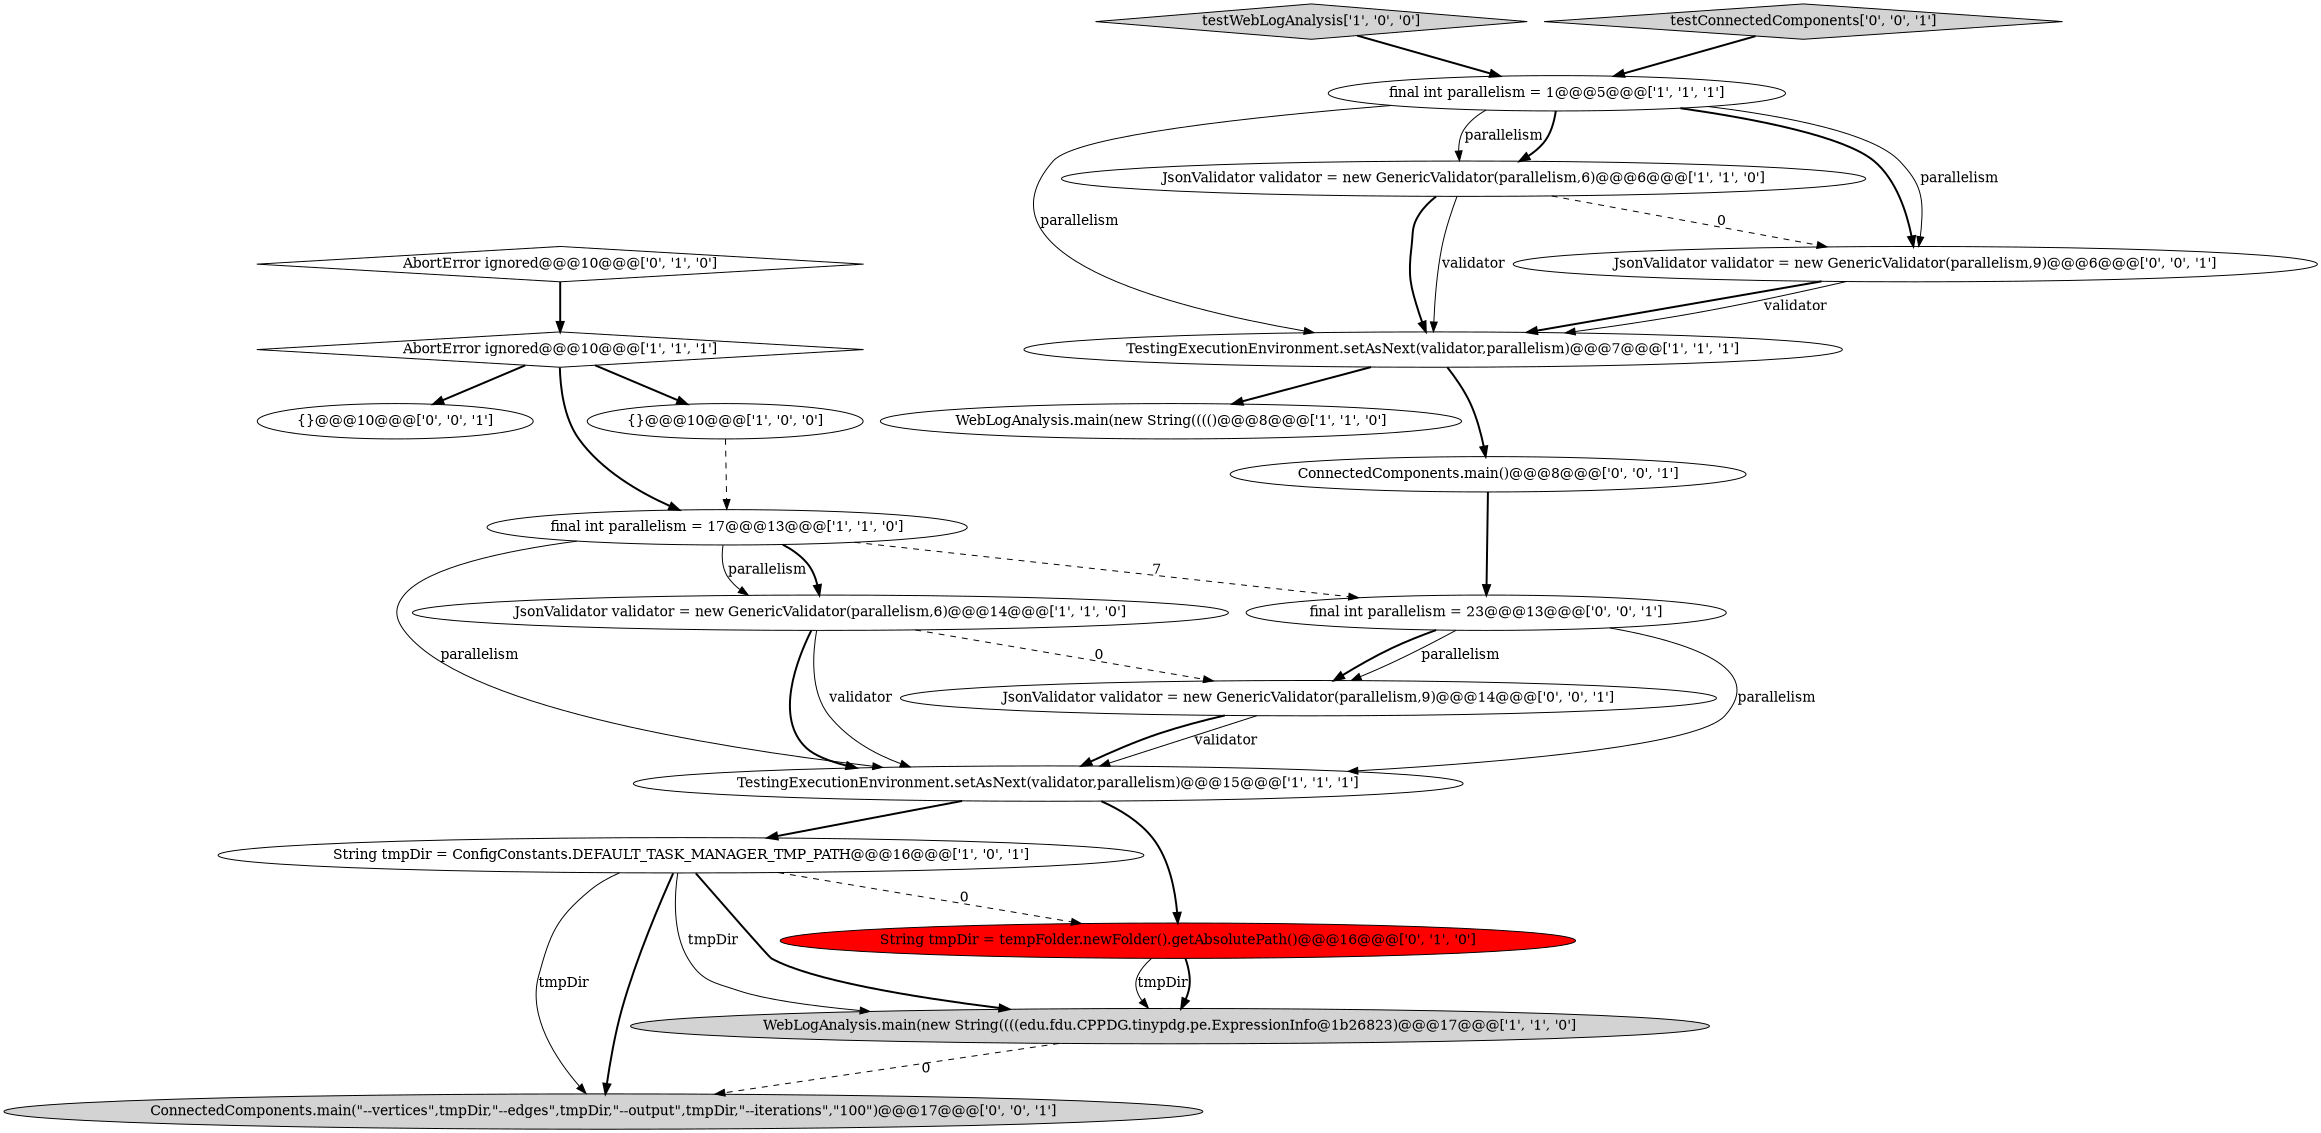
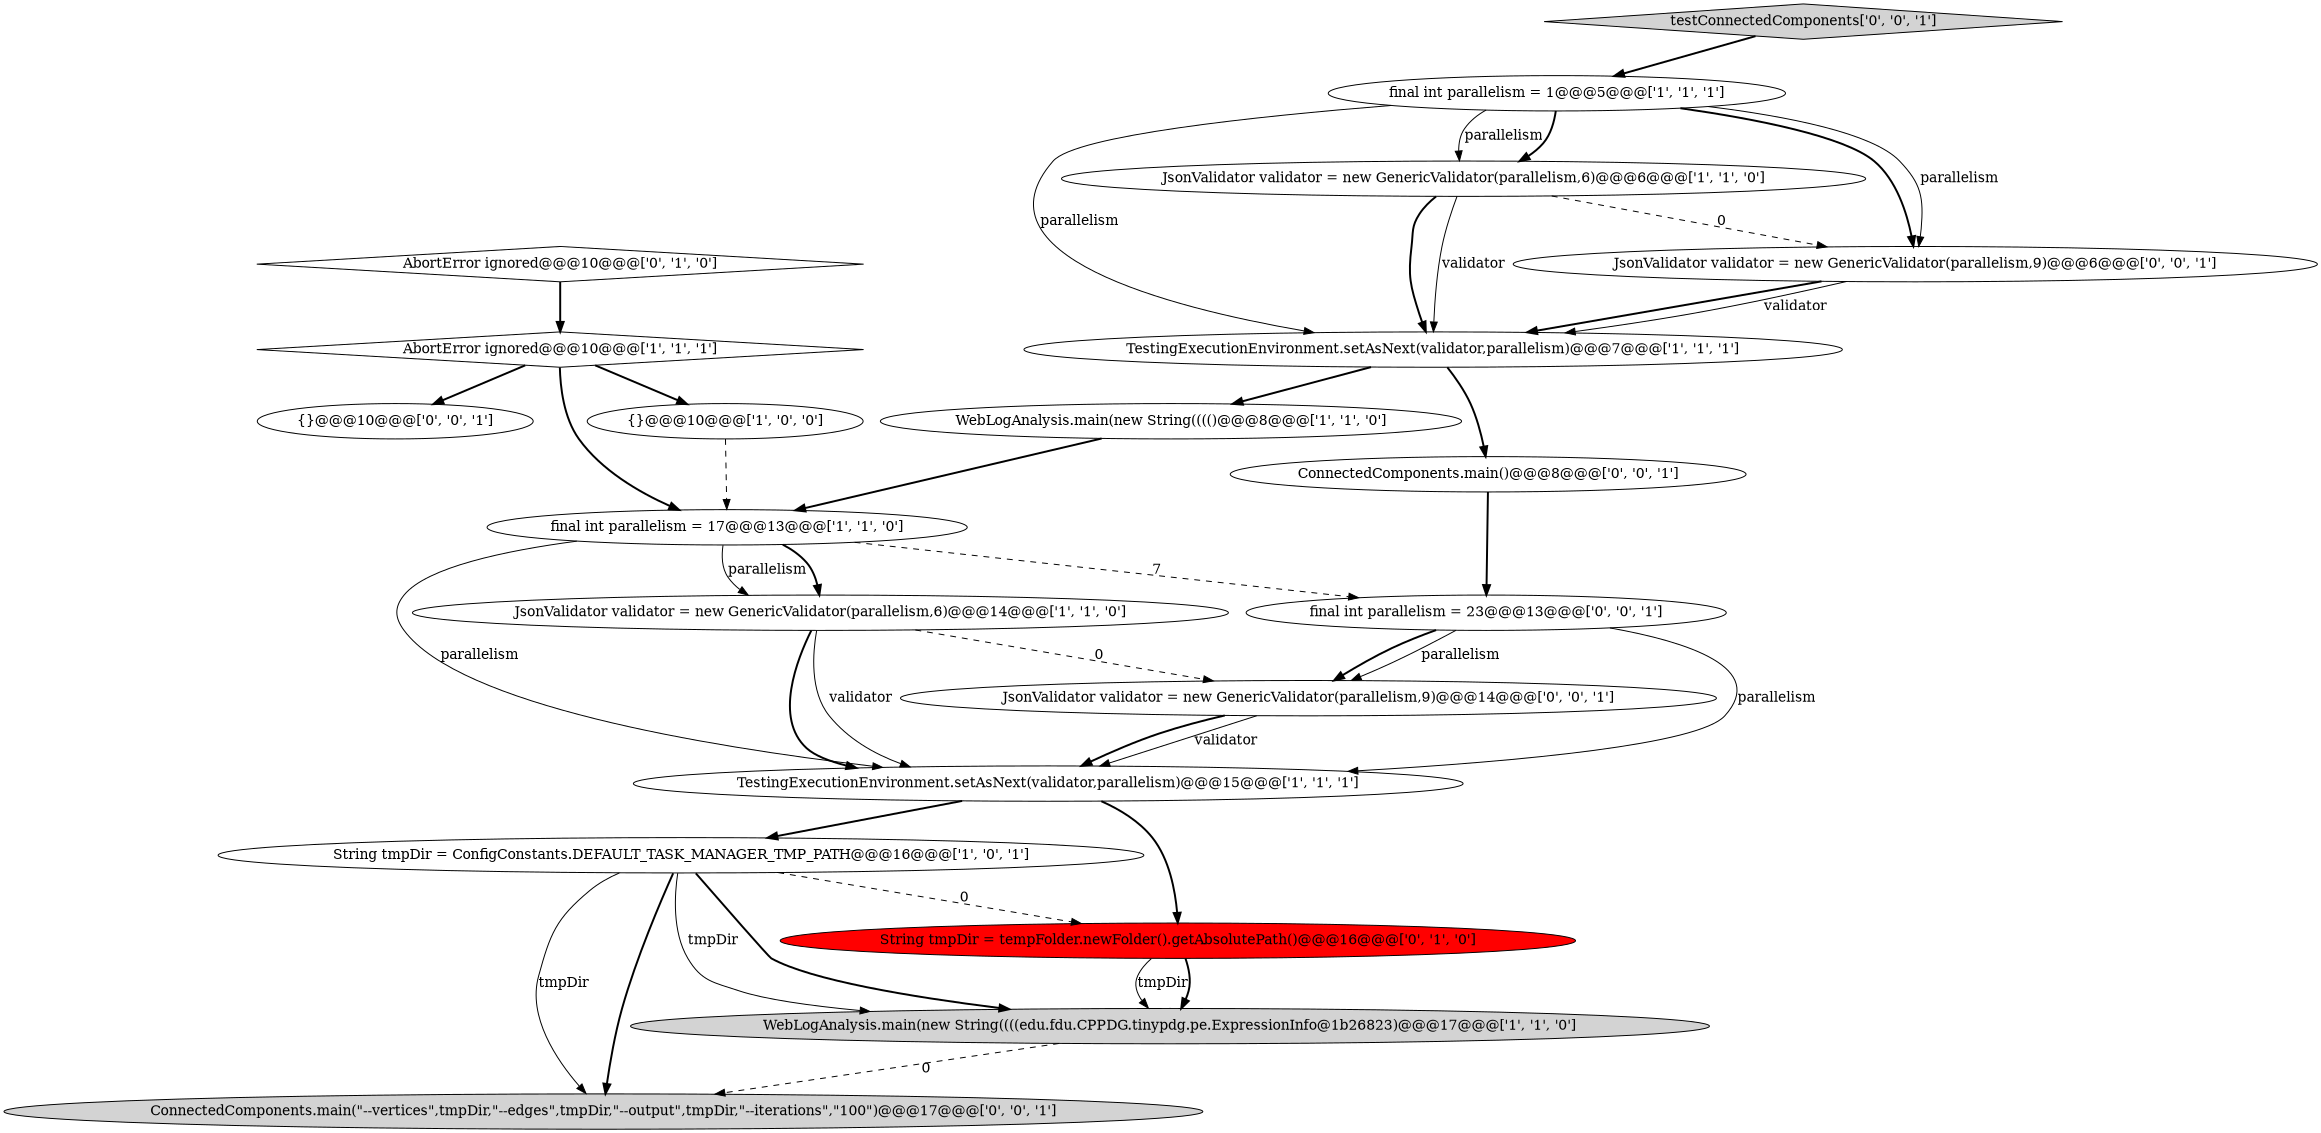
(1311, 22) -> none
none -> (953, 473)
